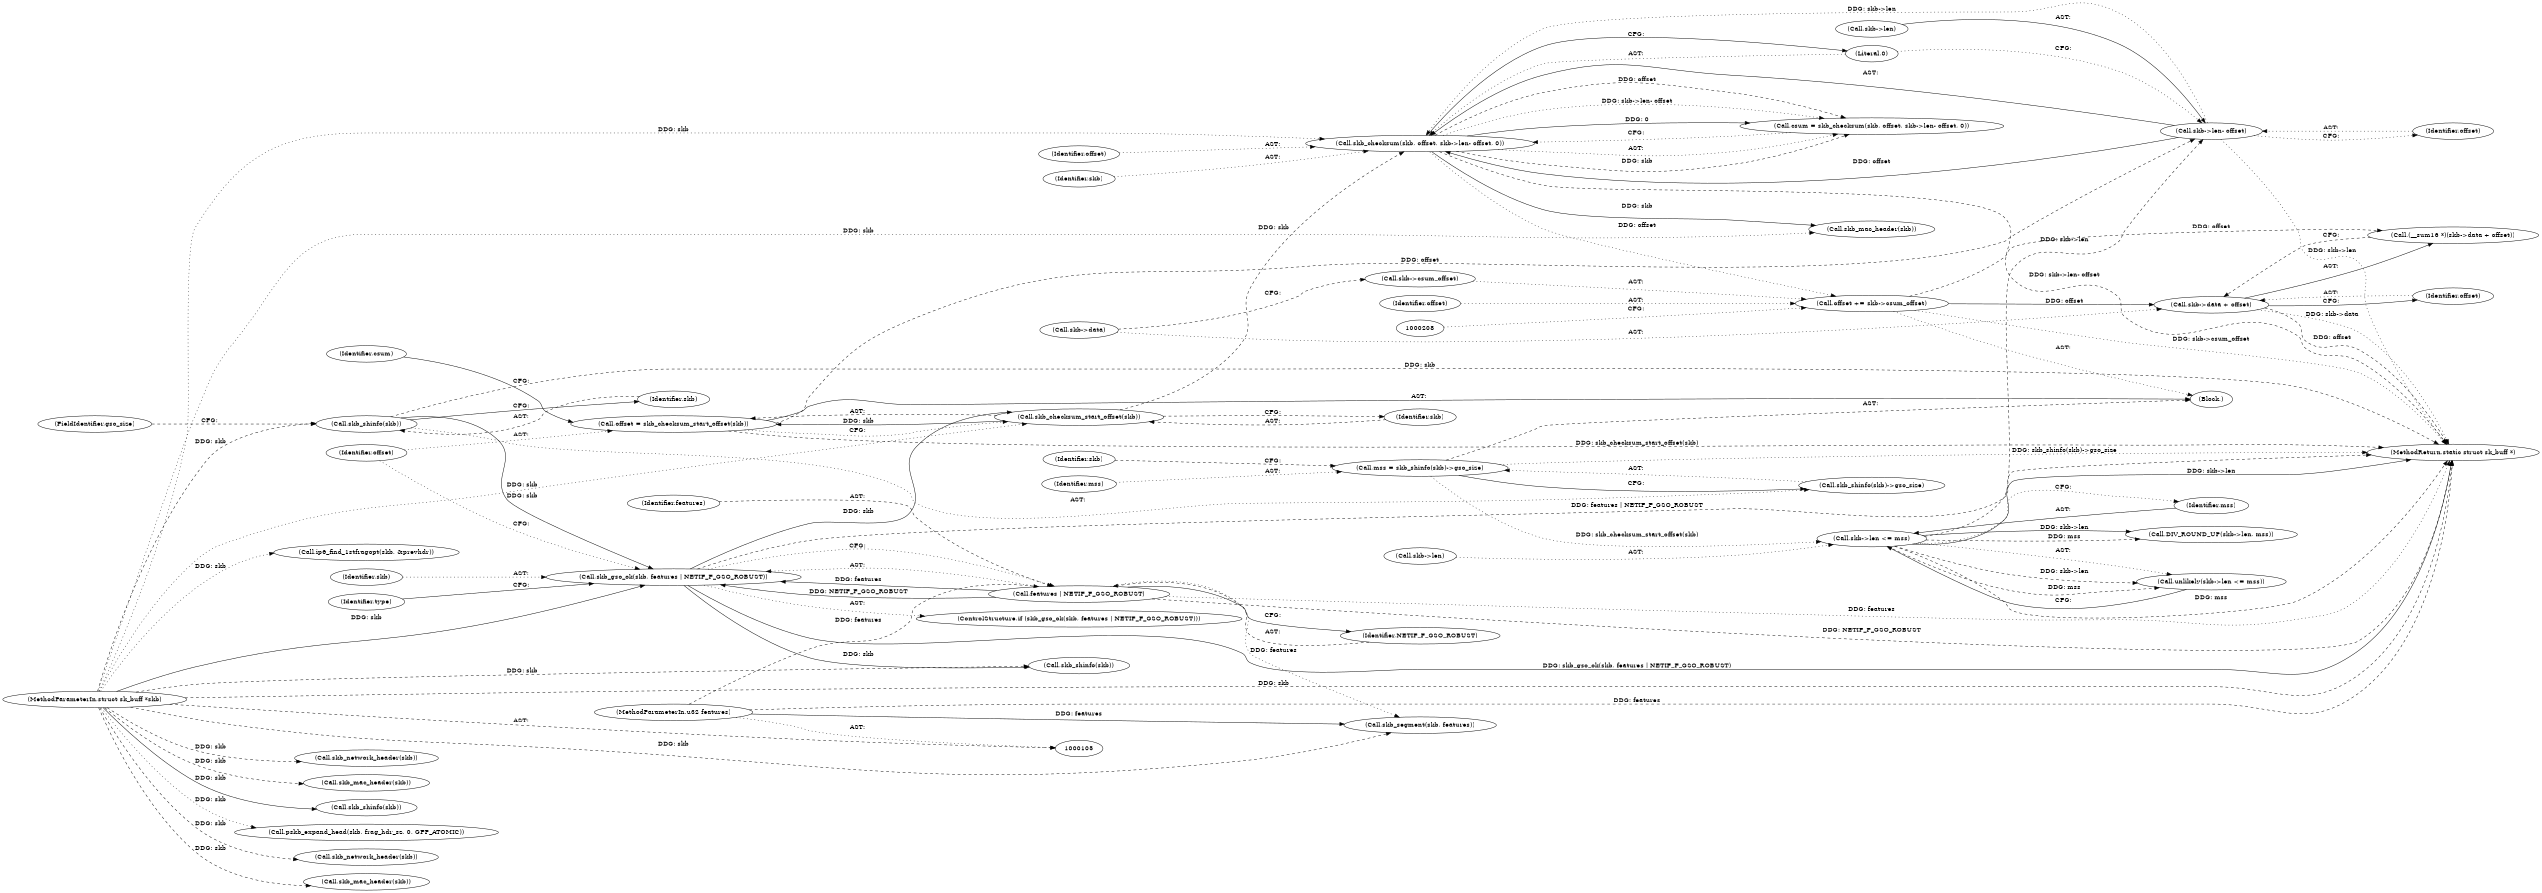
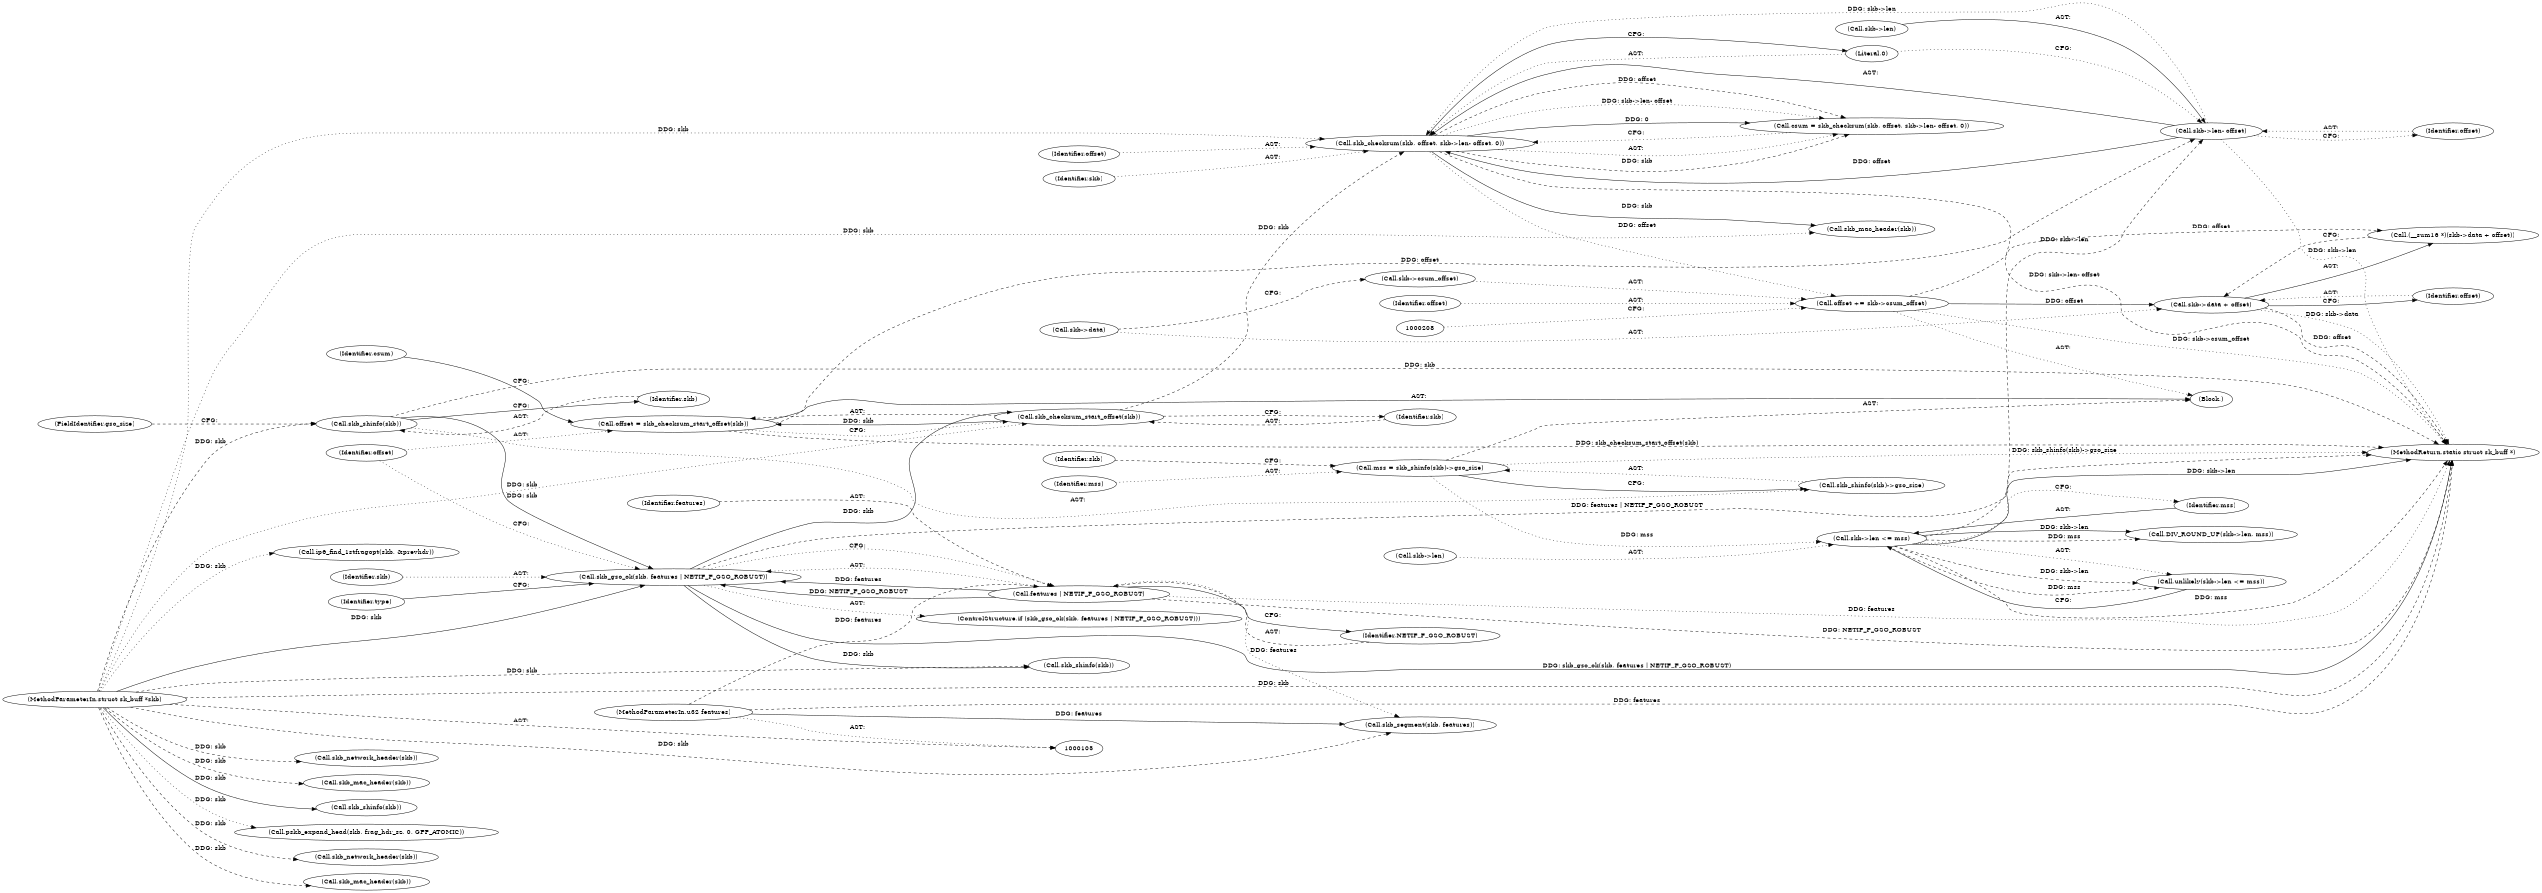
(1637, 535) -> (1637, 535)
